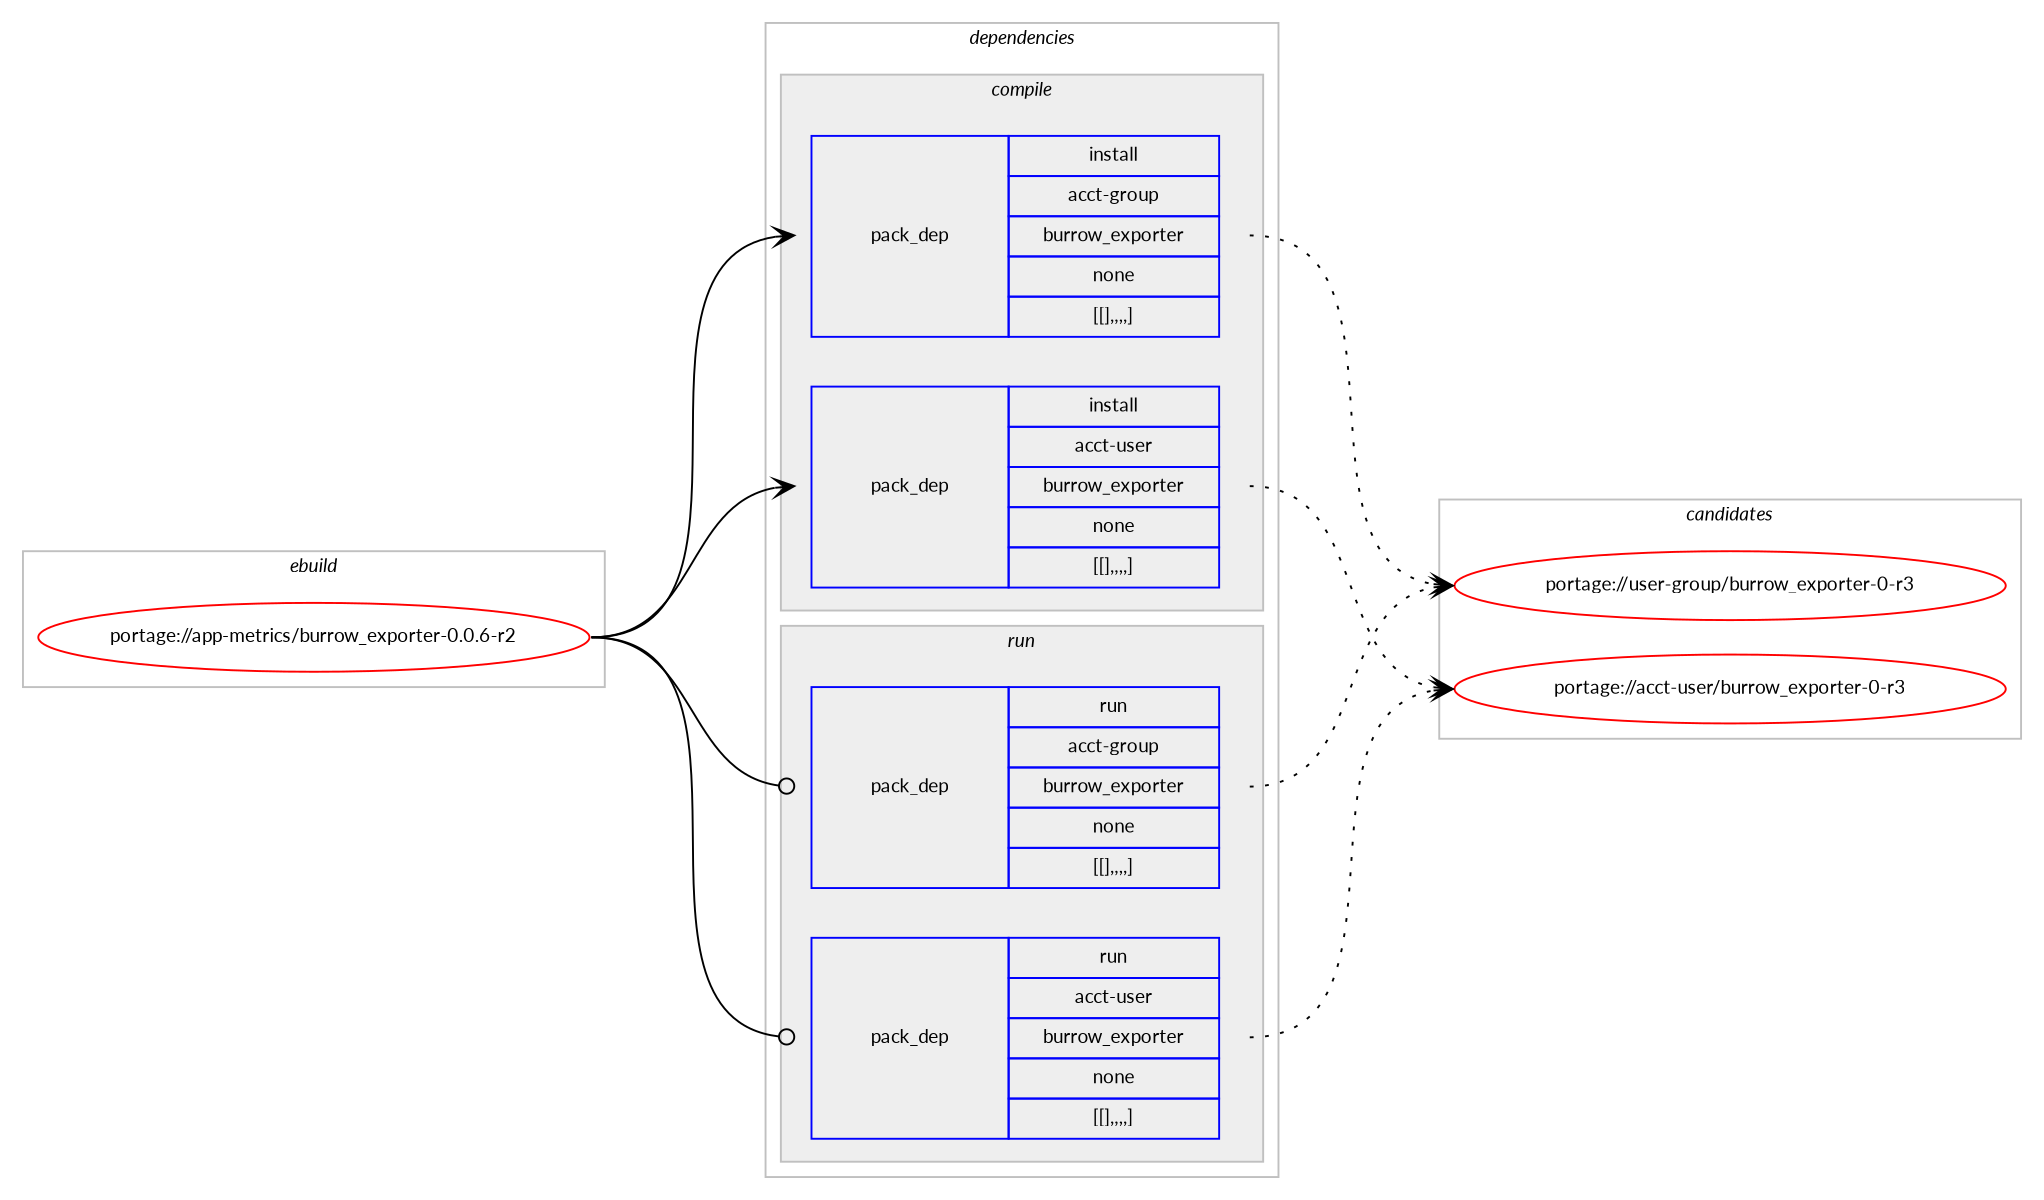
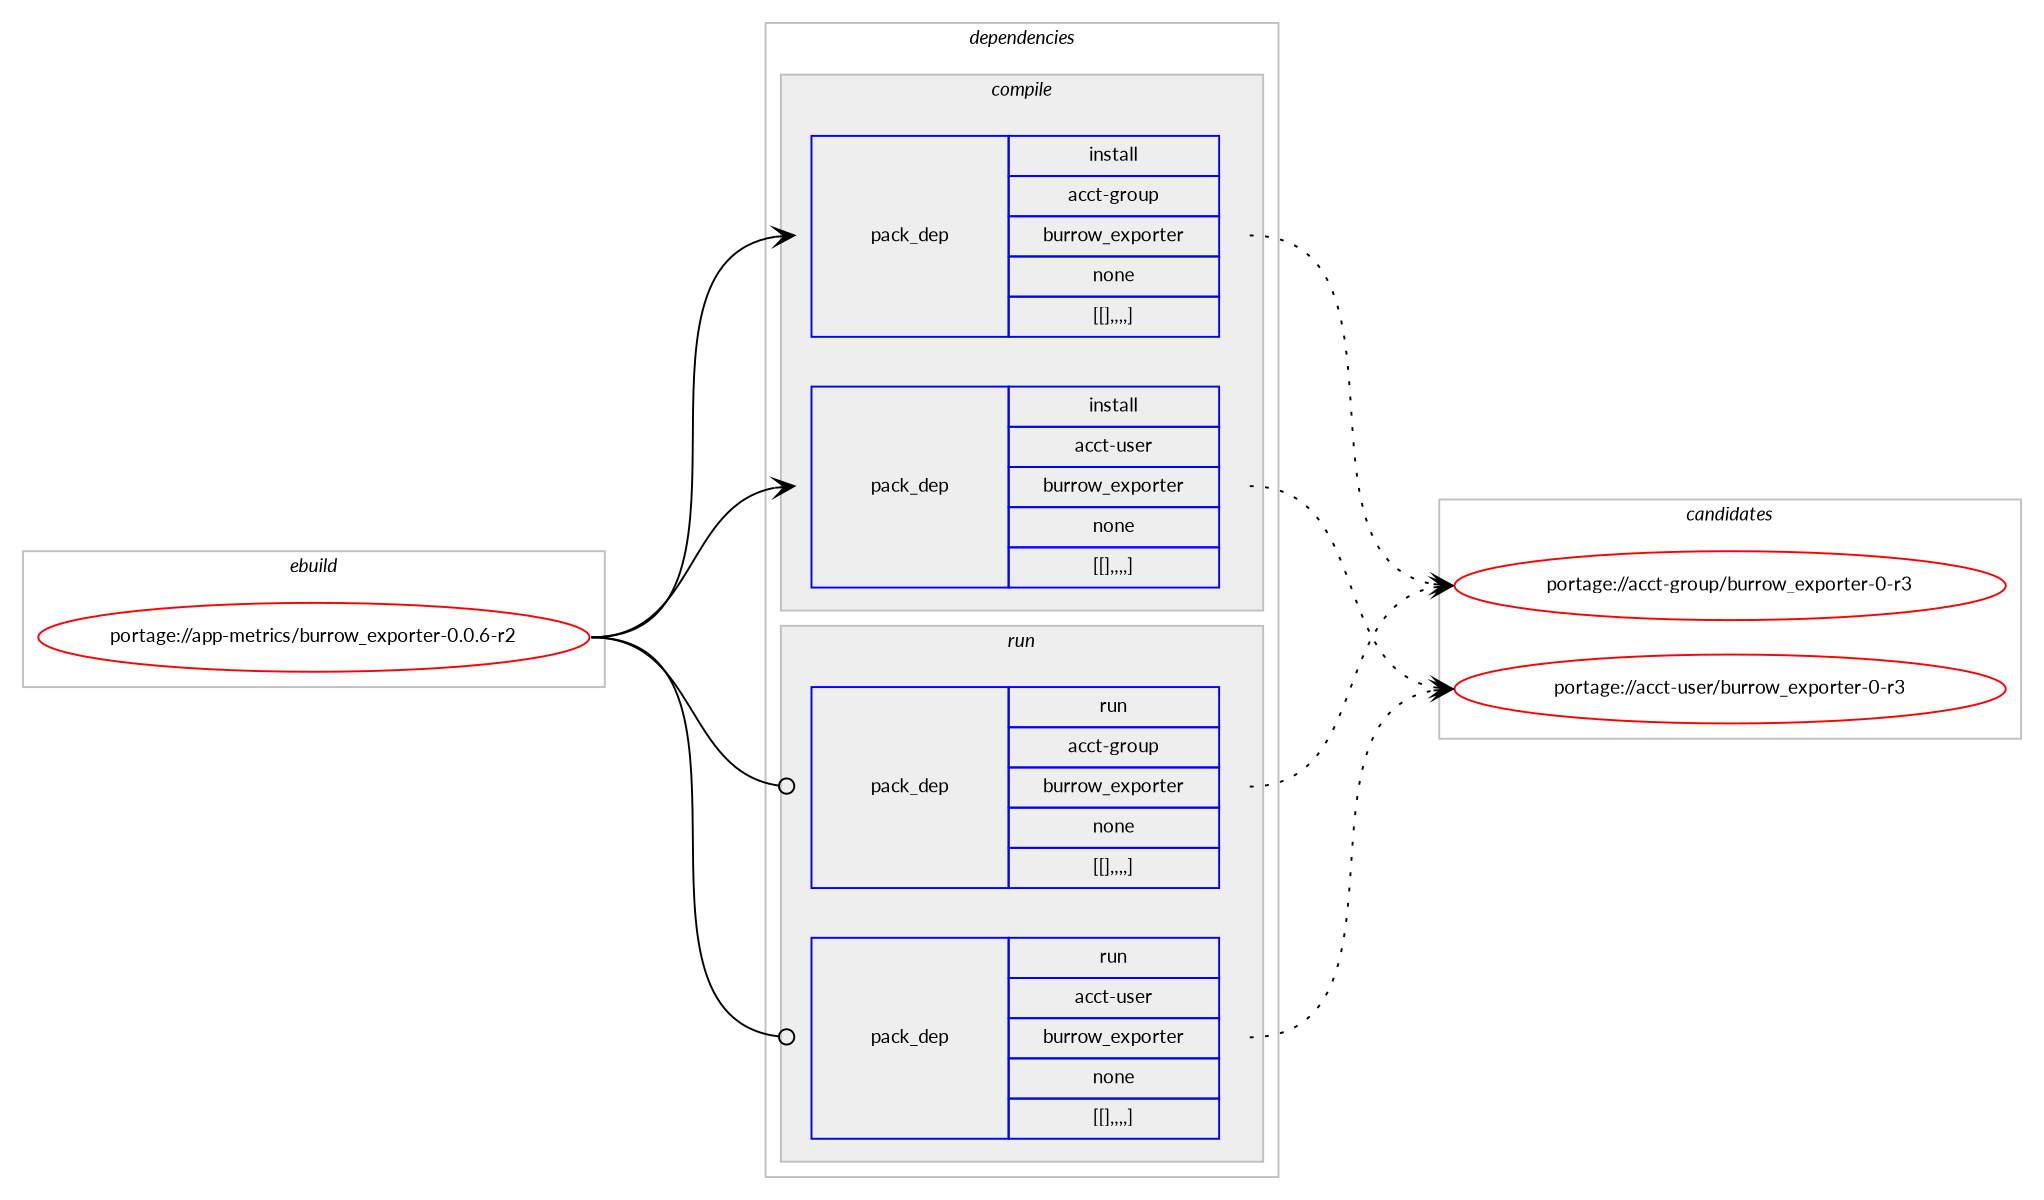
(1730, 586) -> (1730, 586)
